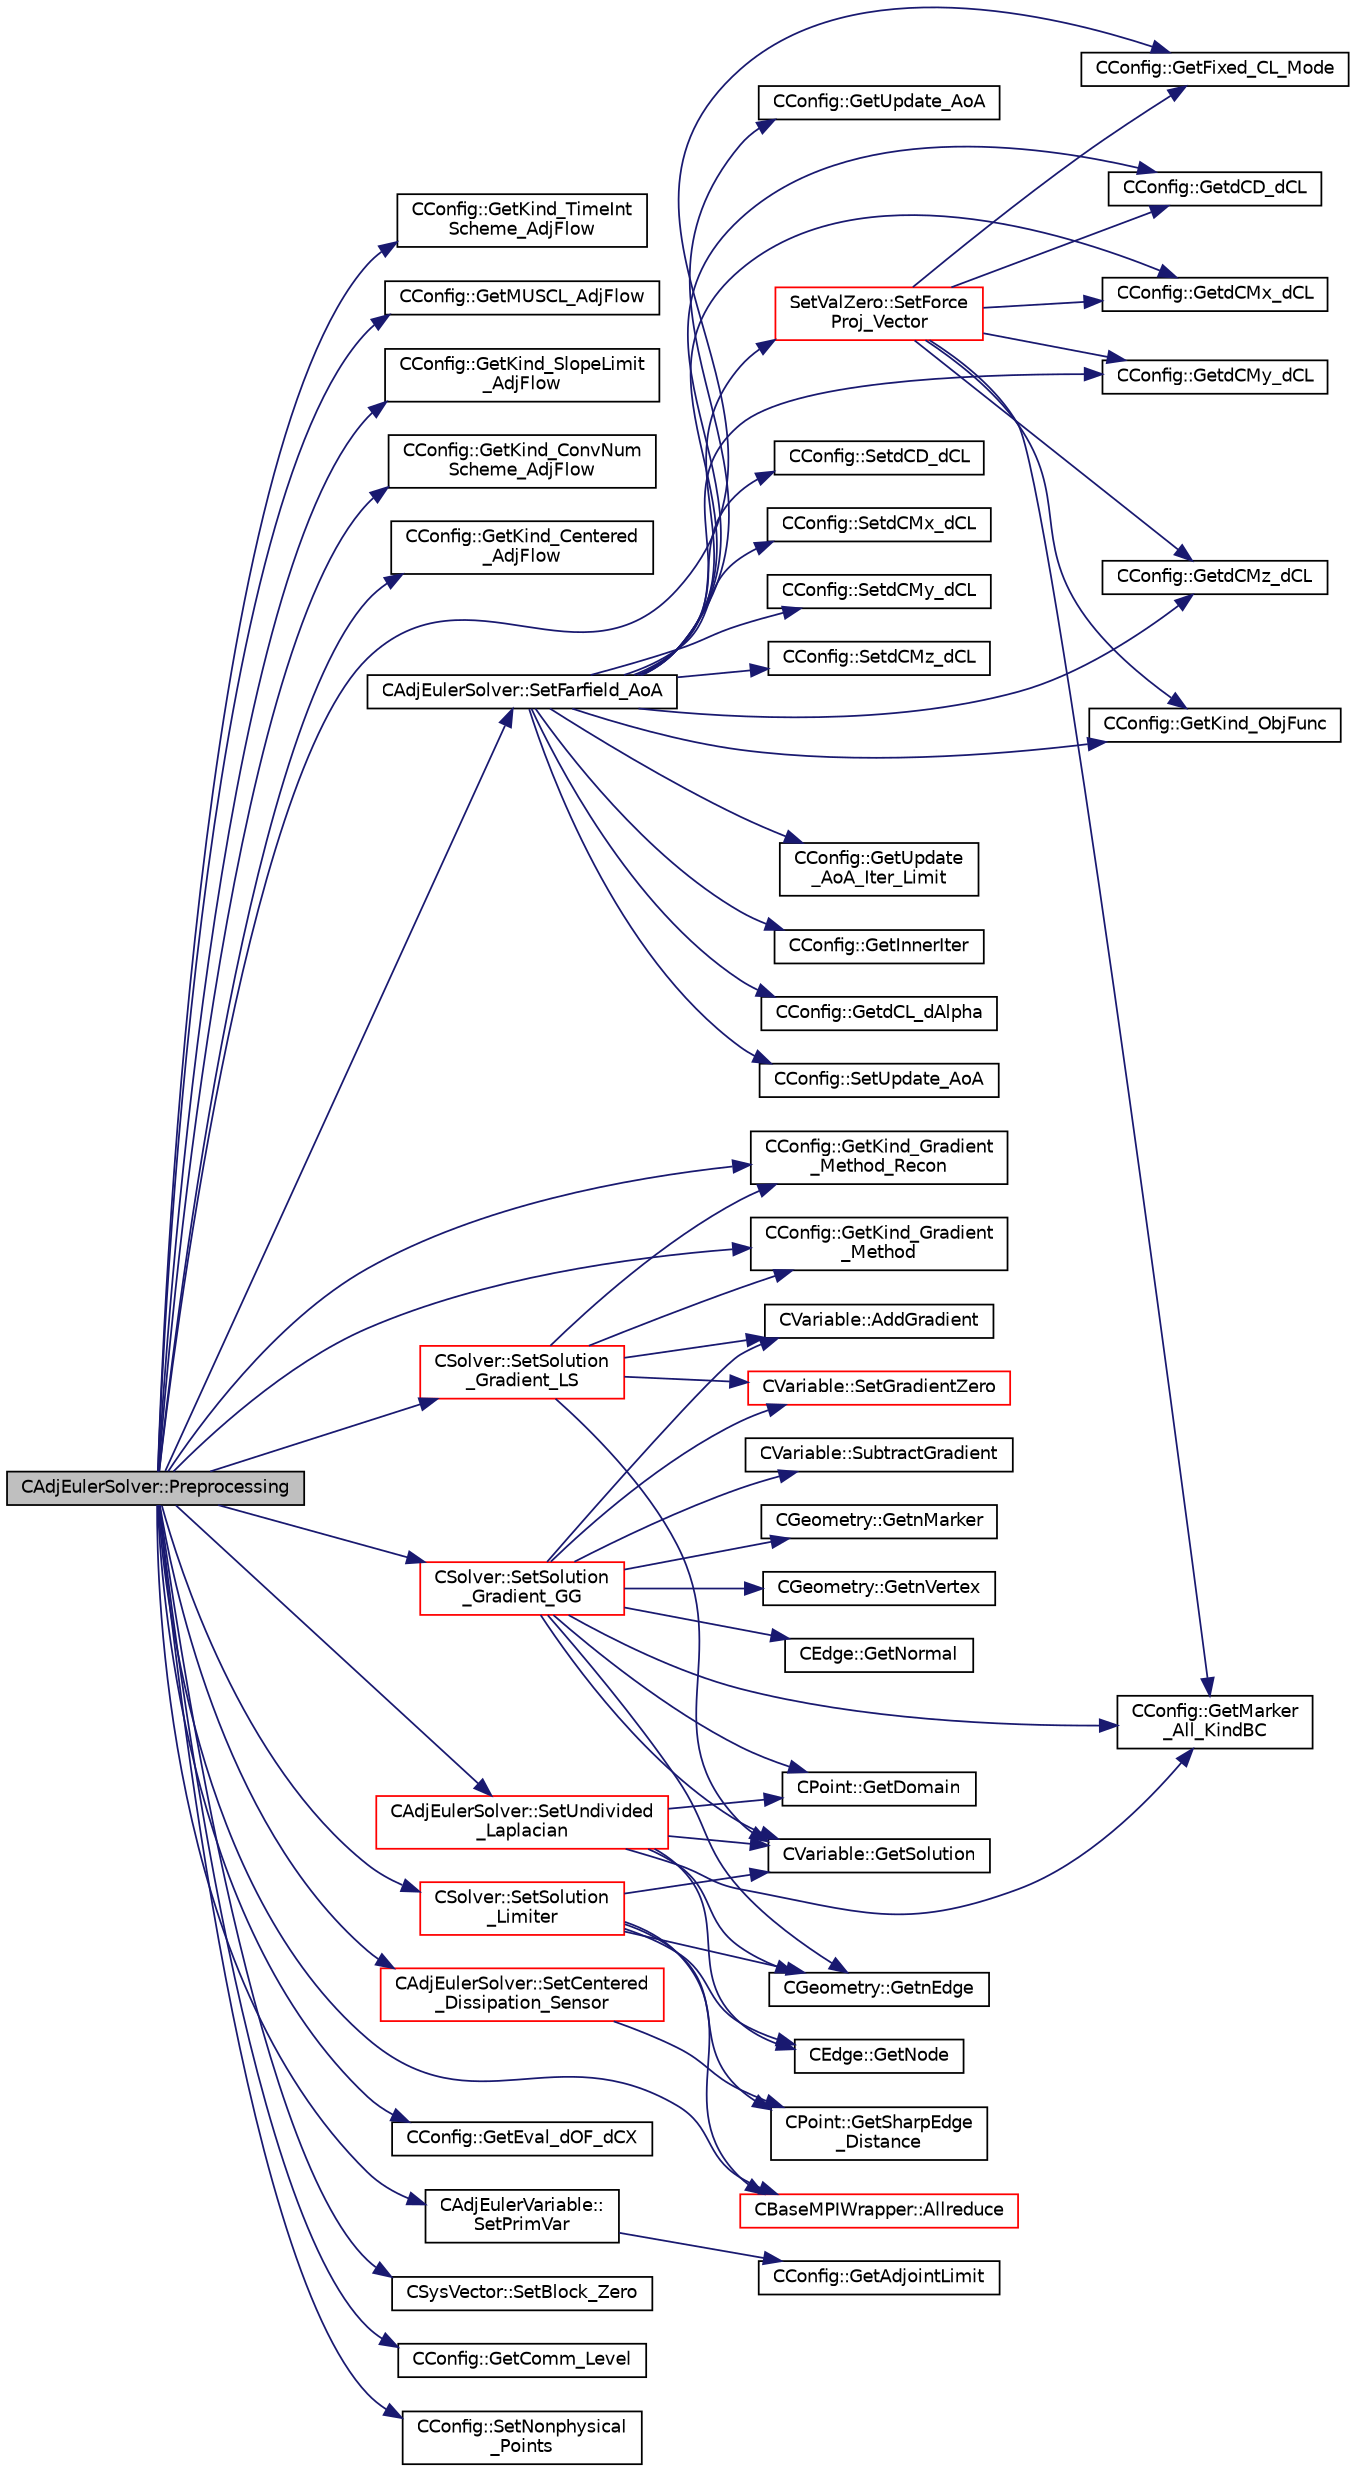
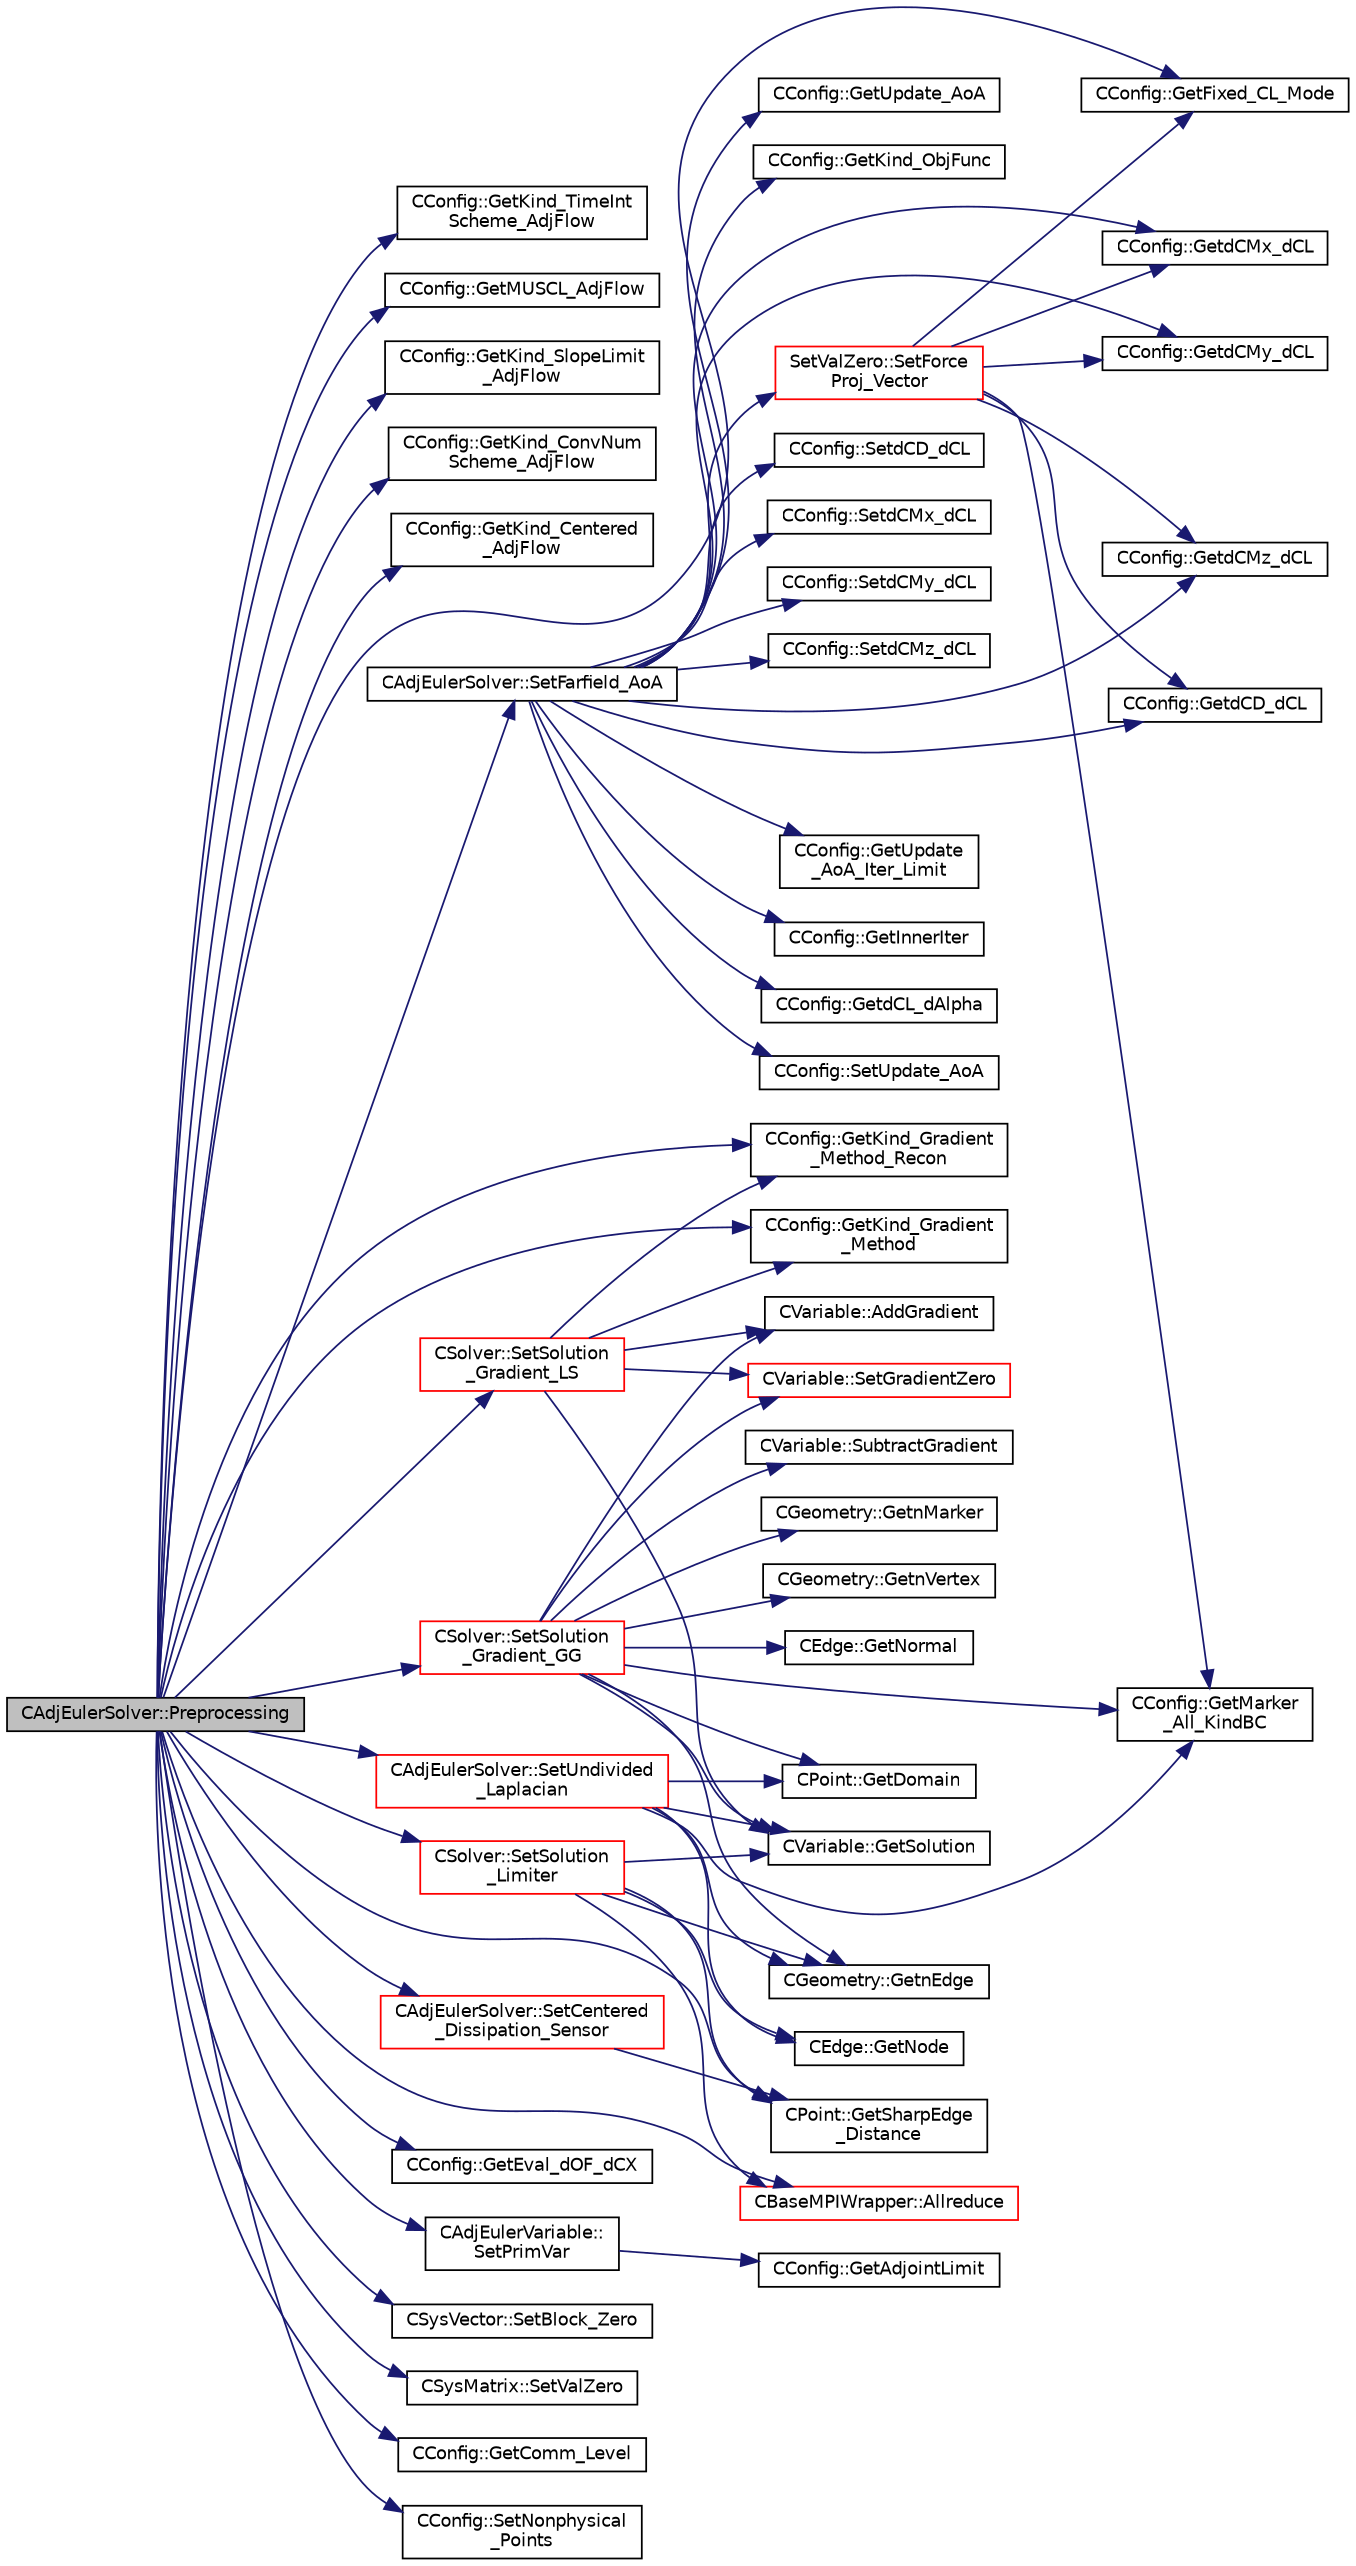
(1047, 495) -> none
none -> (461, 1938)
none -> (522, 2388)
